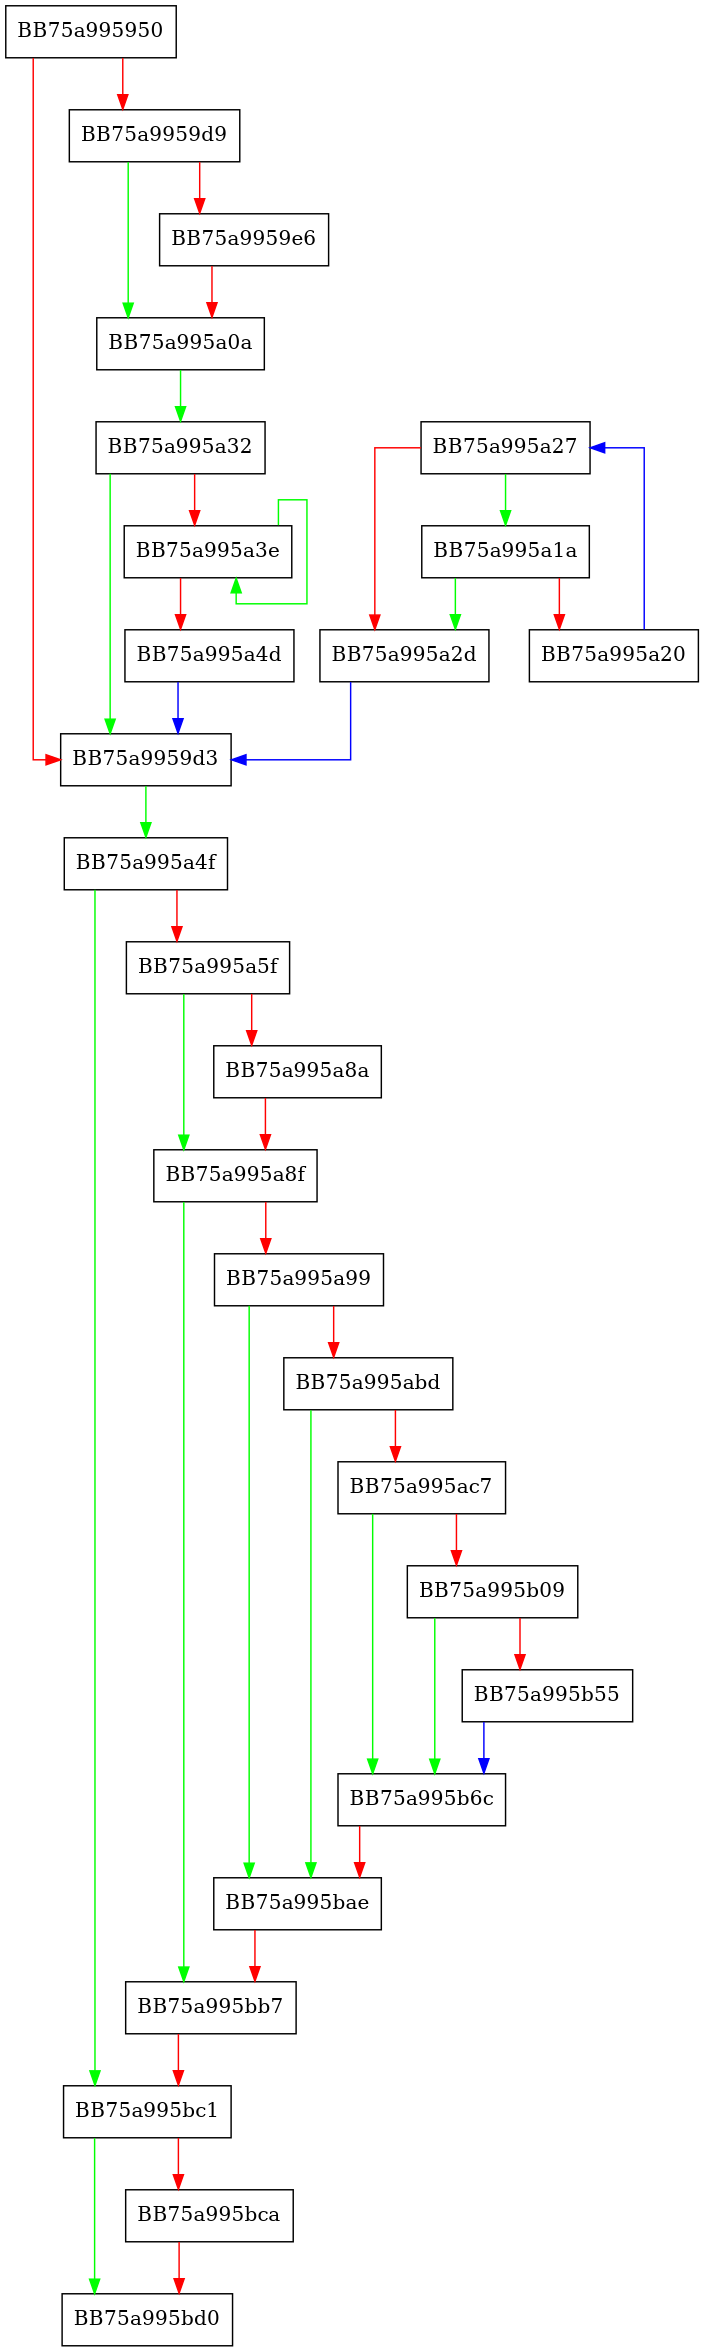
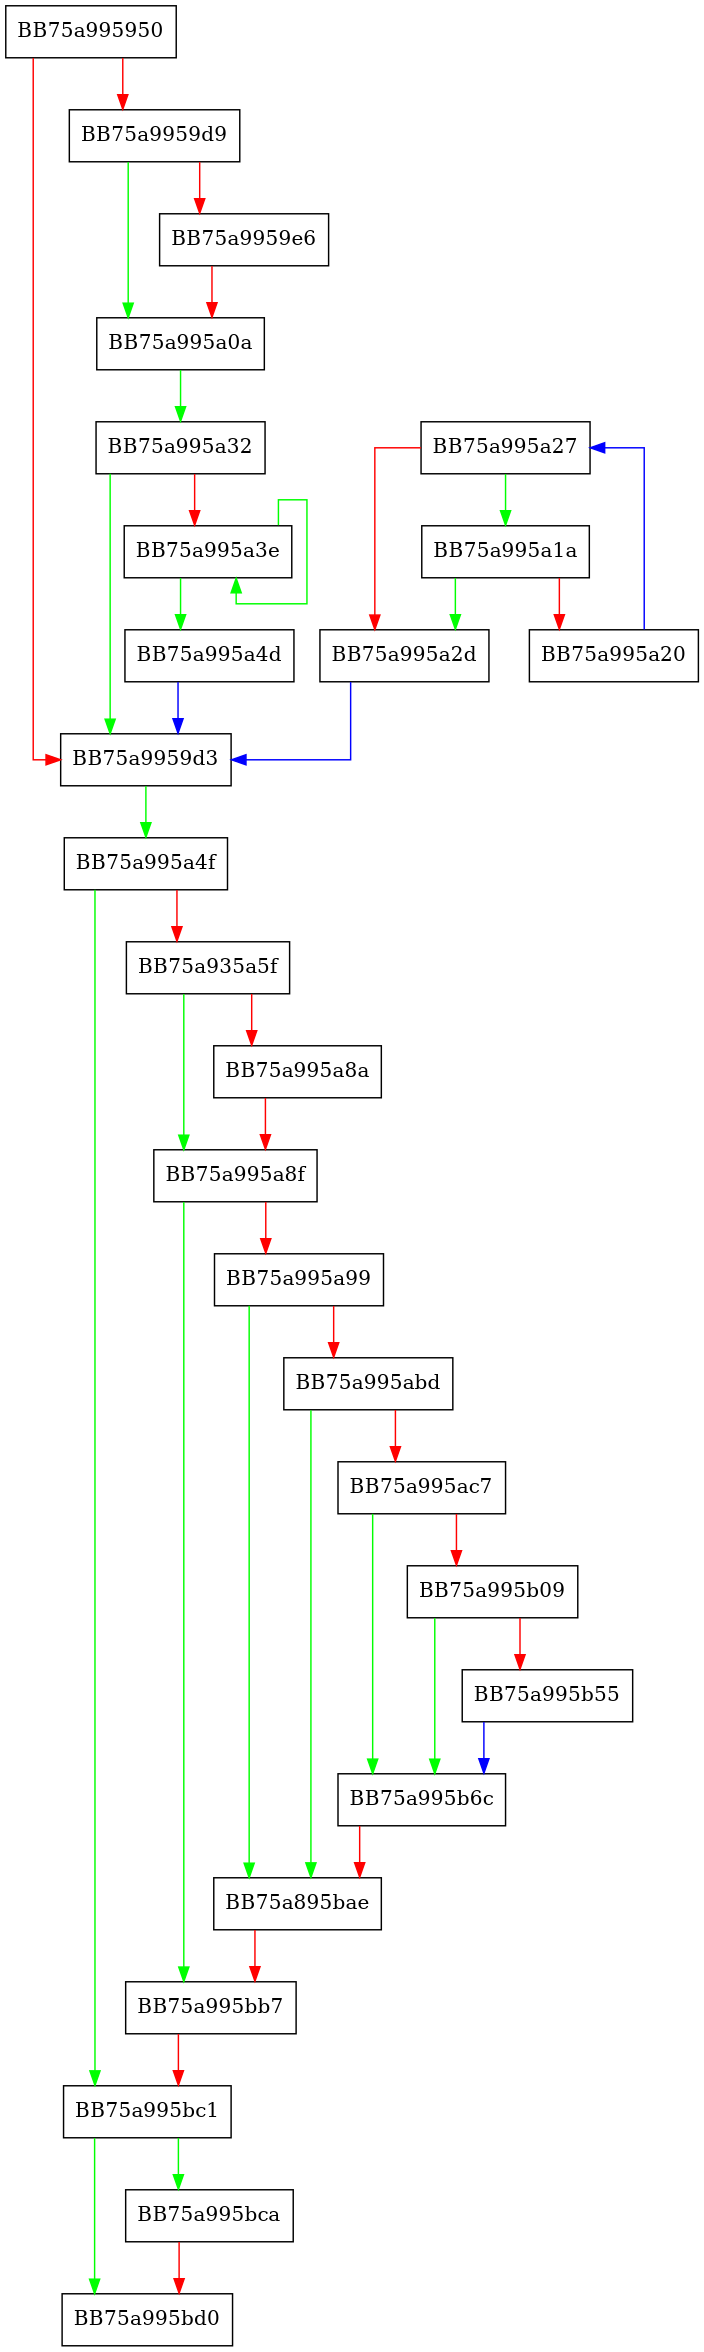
(181, 596) -> (181, 596)
(208, 968) -> (208, 968)
(298, 1904) -> (298, 1904)
(178, 2156) -> (178, 2156)
